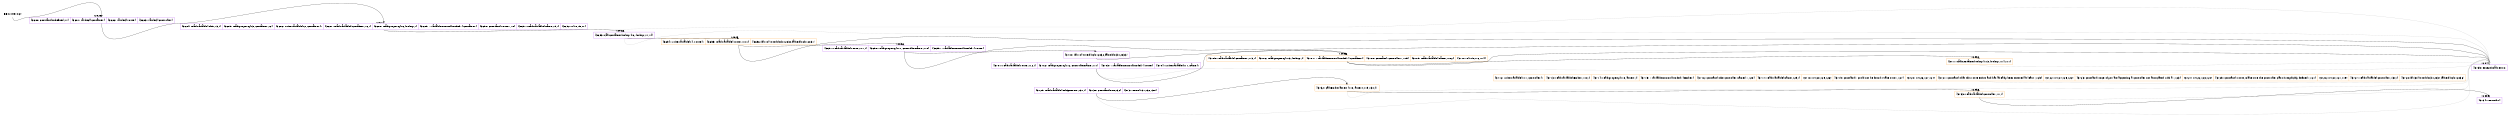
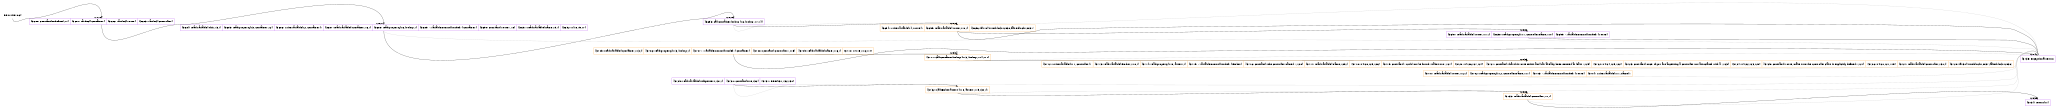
(1096, 55) -> none
(1206, 56) -> none
none -> (1242, 61)
(1096, 66) -> (1528, 74)
